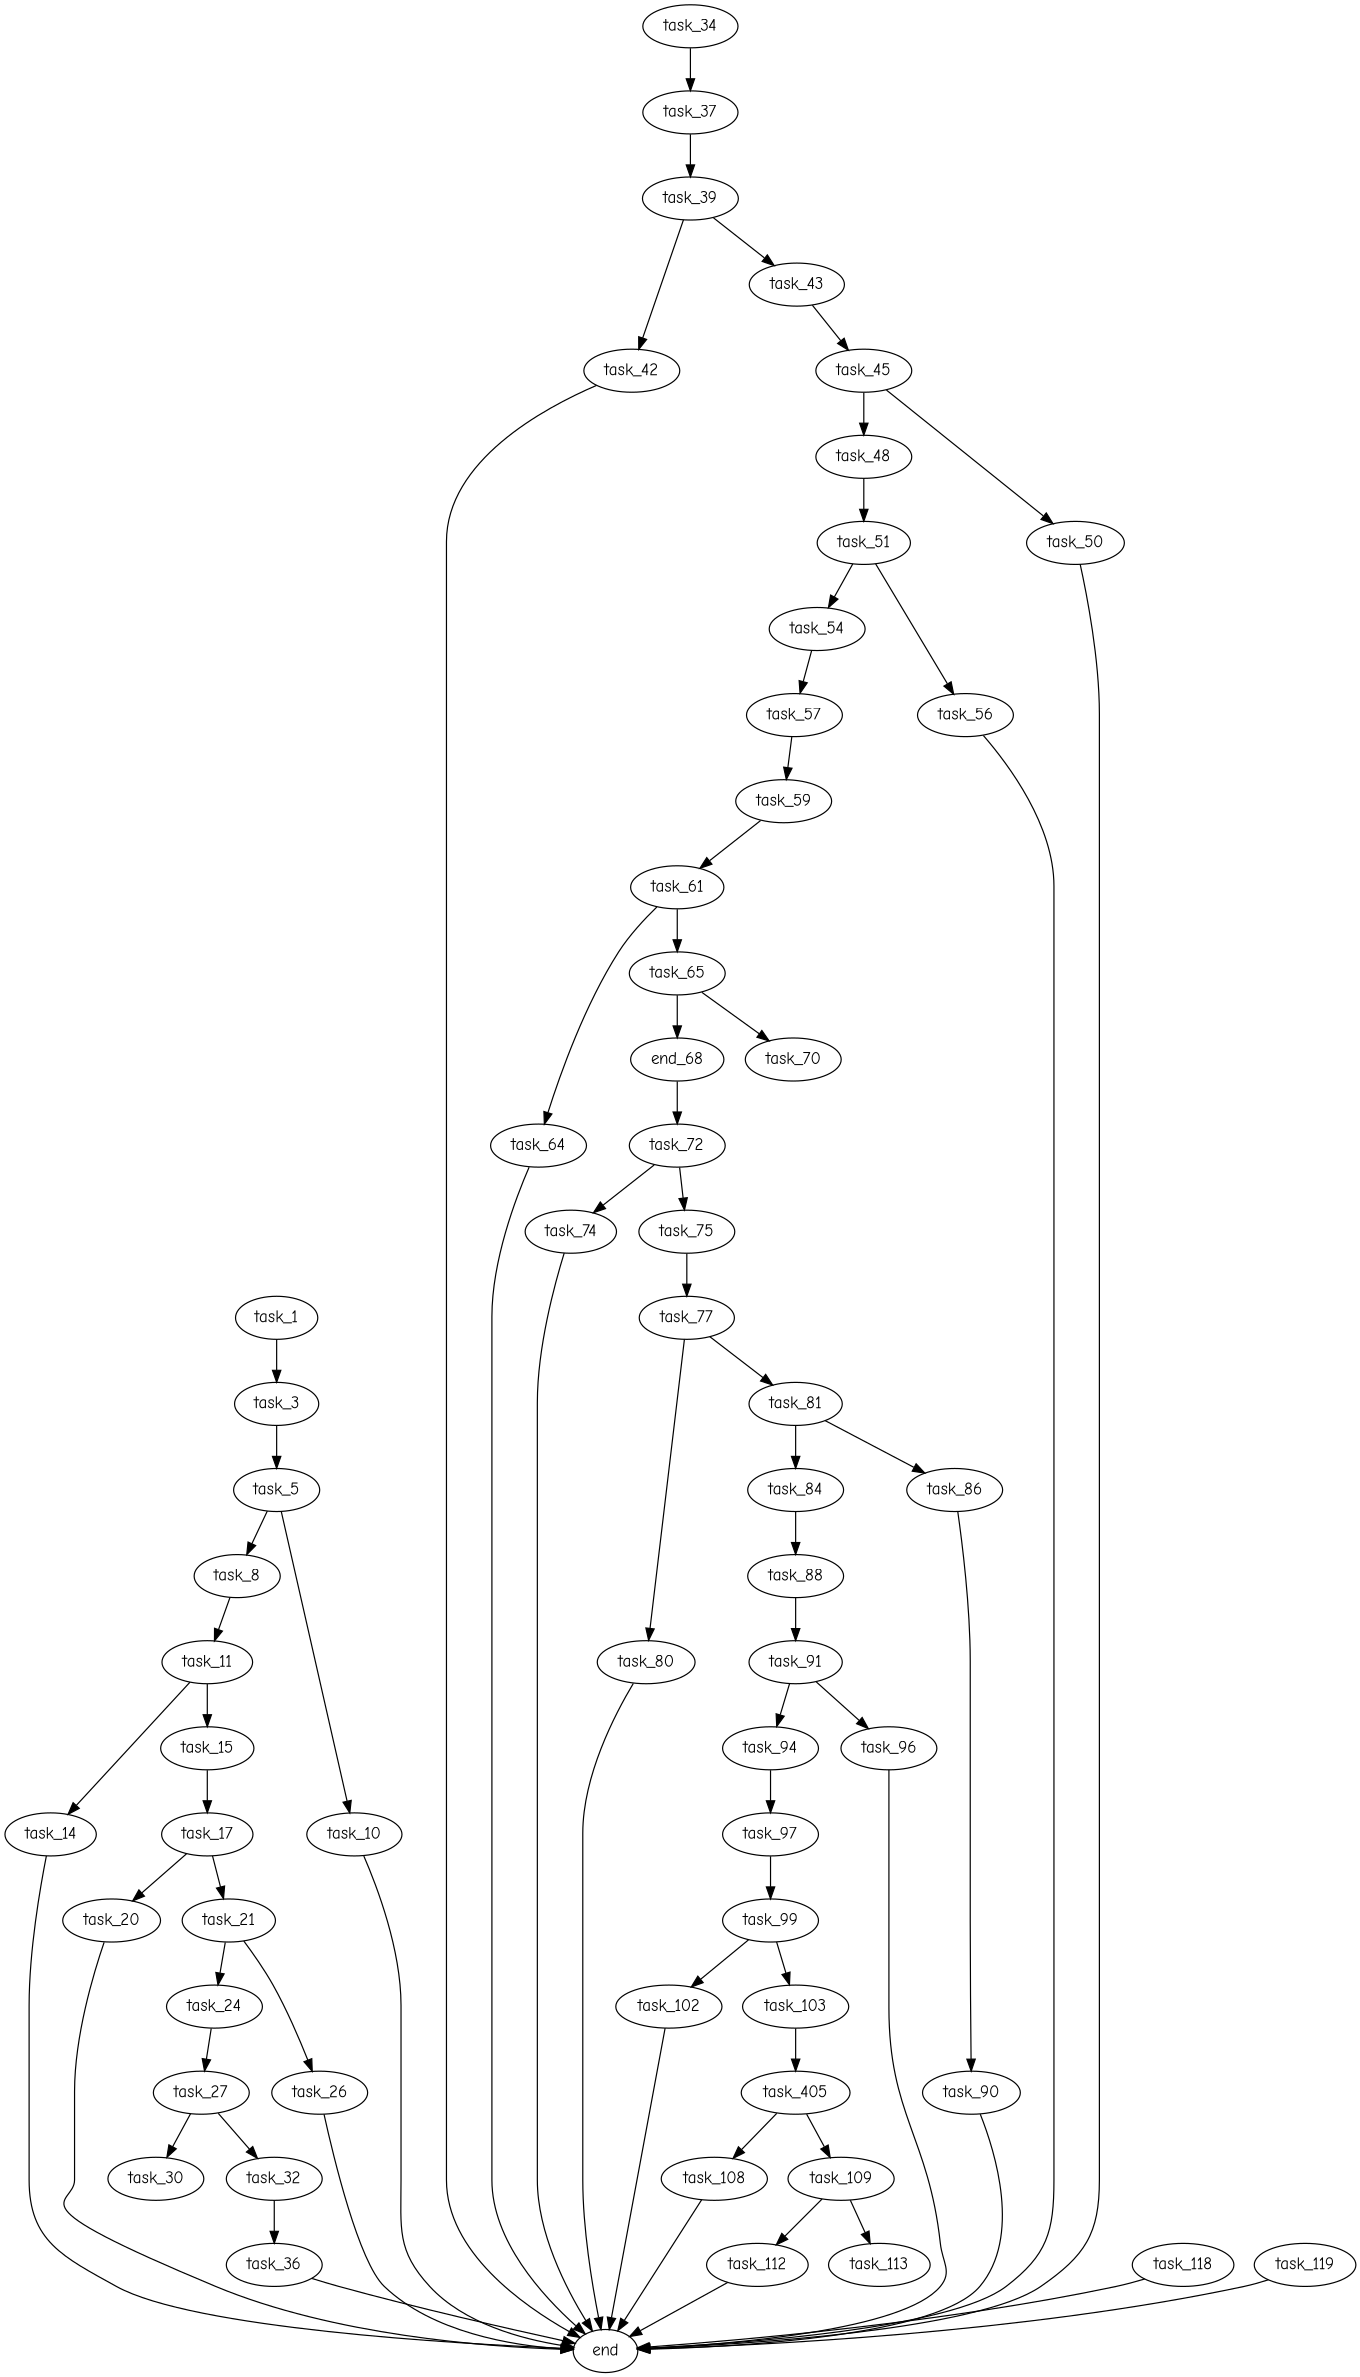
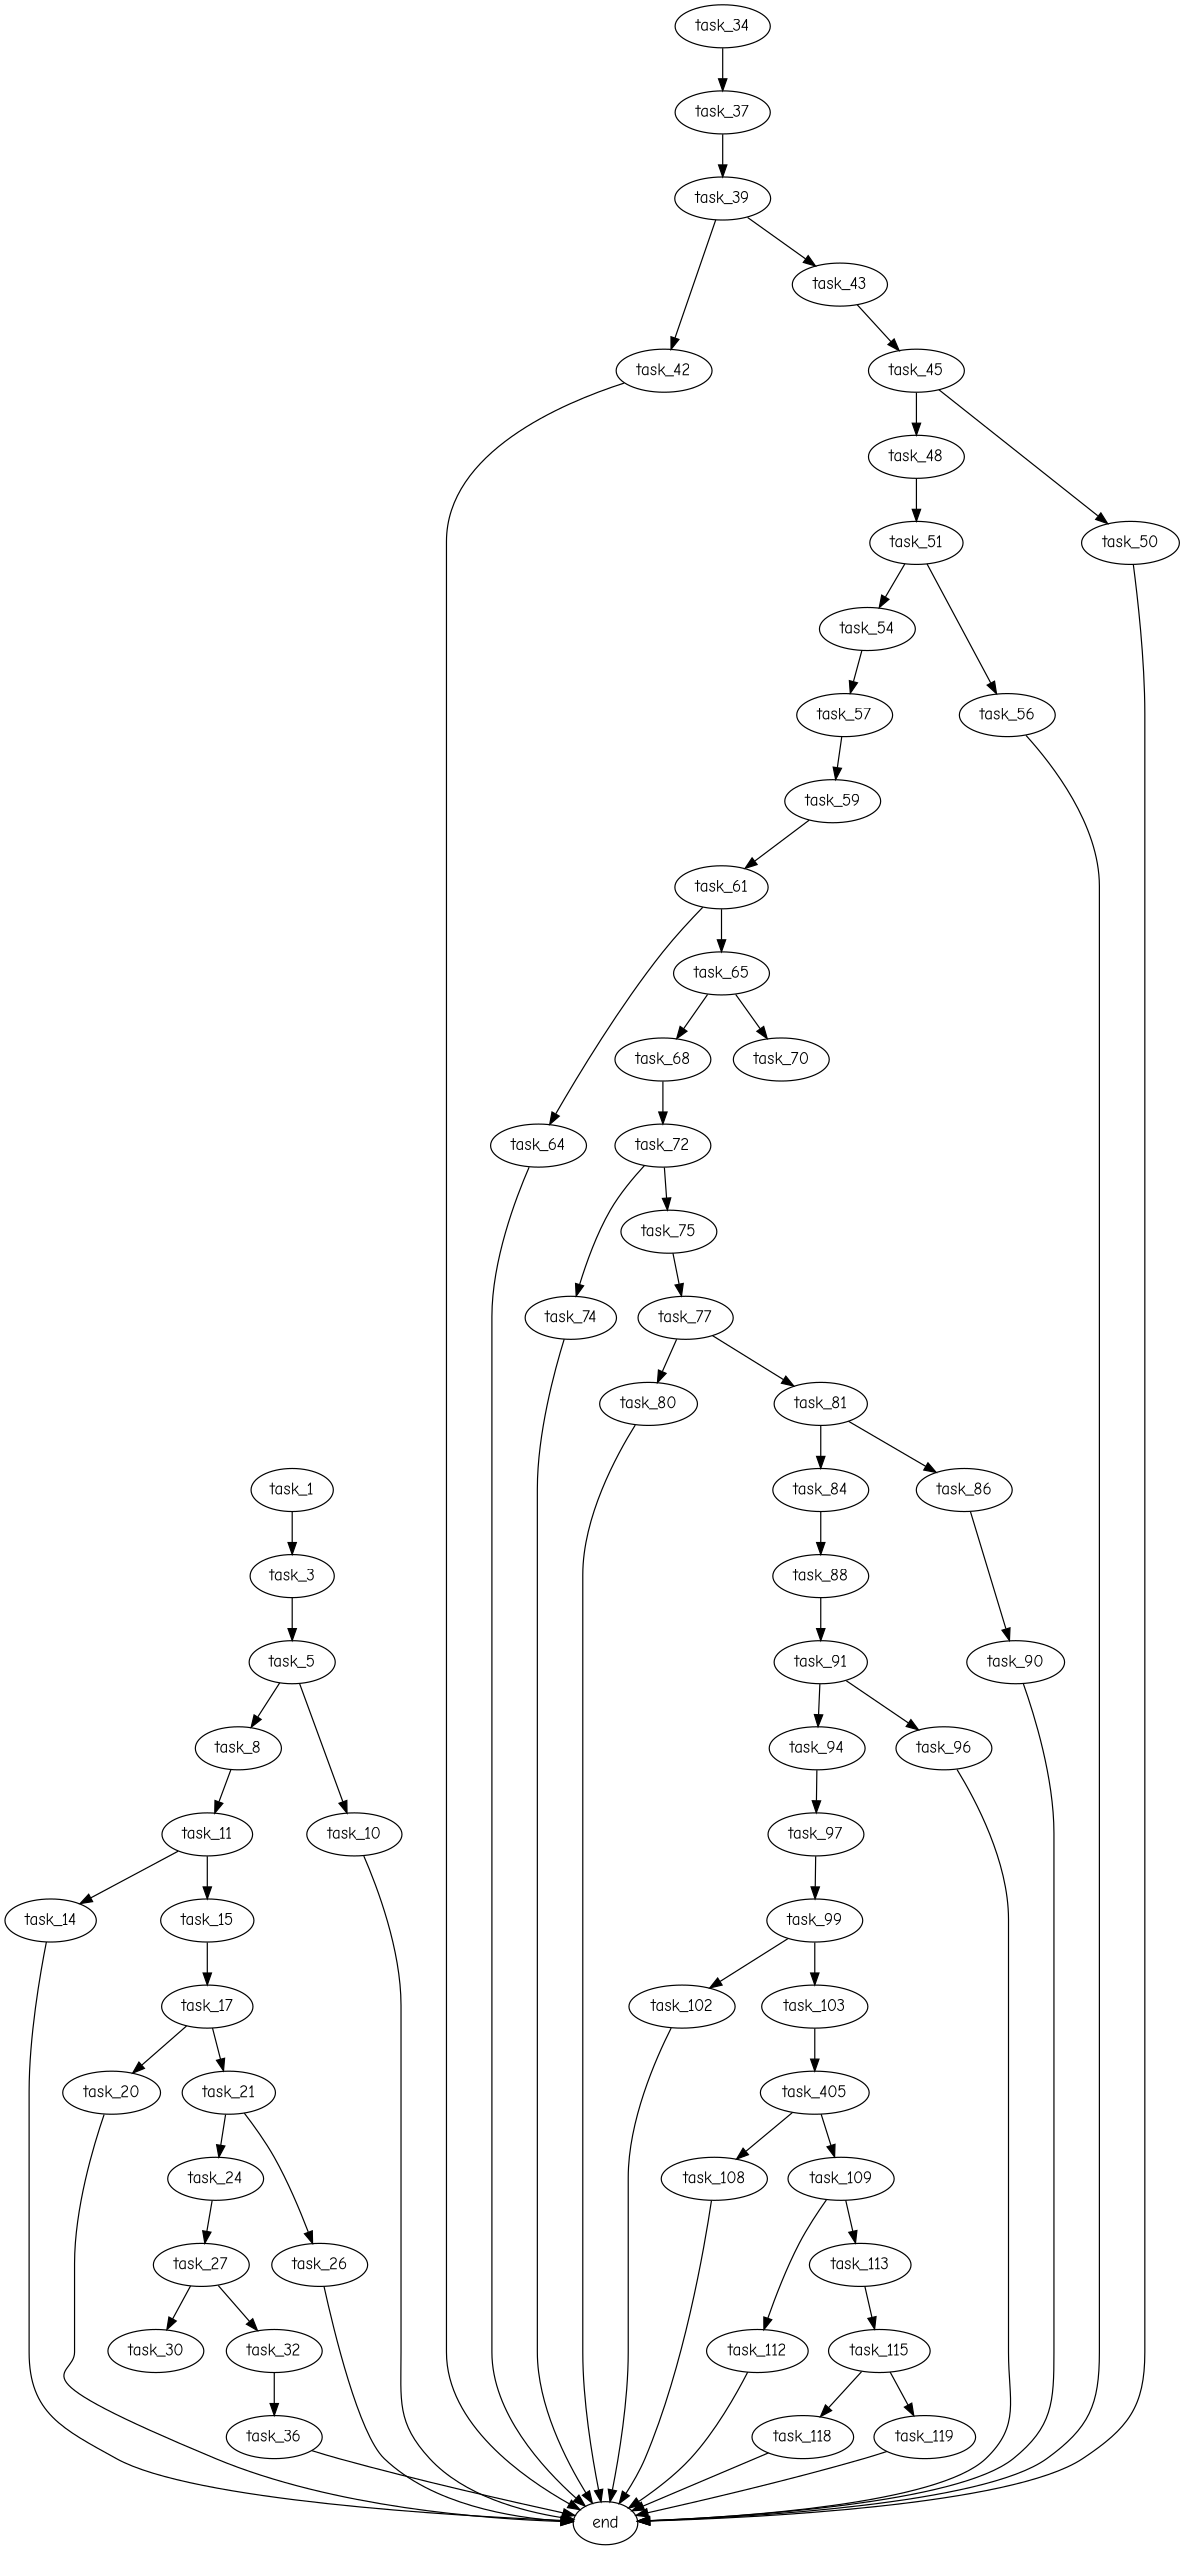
(677, 1060) -> (663, 1060)
none -> (879, 2351)
